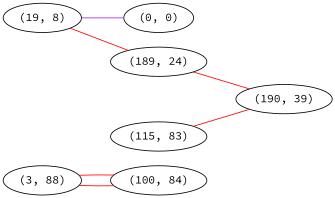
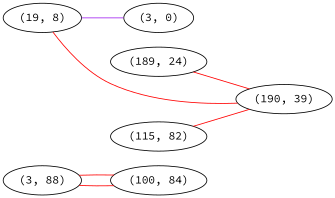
(159, 18) -> (159, 18)
(99, 39) -> (135, 92)
(159, 136) -> (159, 136)
